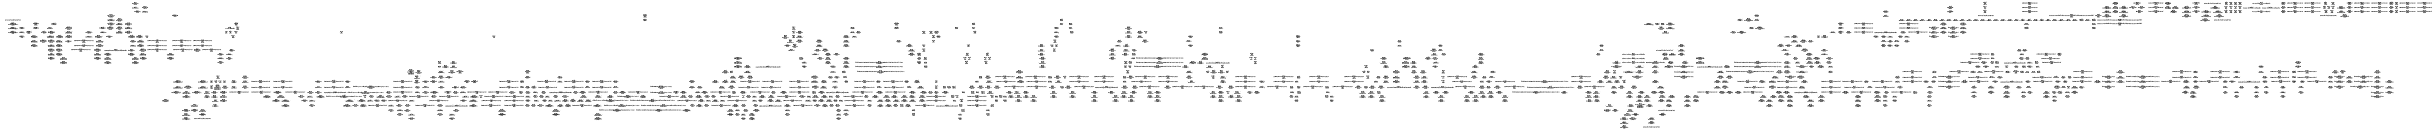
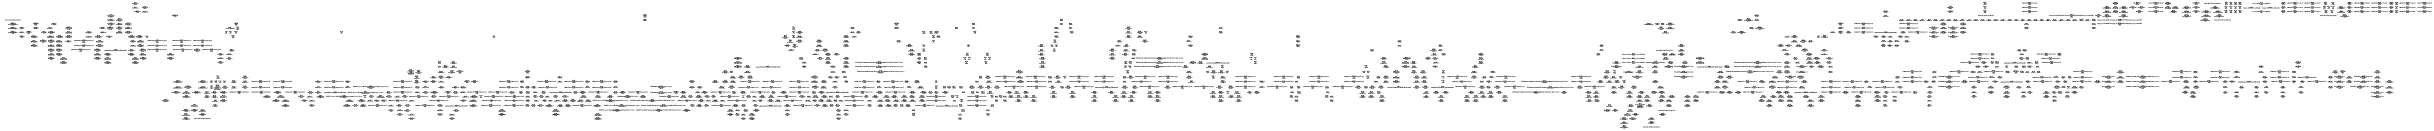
(2307, 72) -> none
none -> (1506, 77)
none -> (961, 87)
